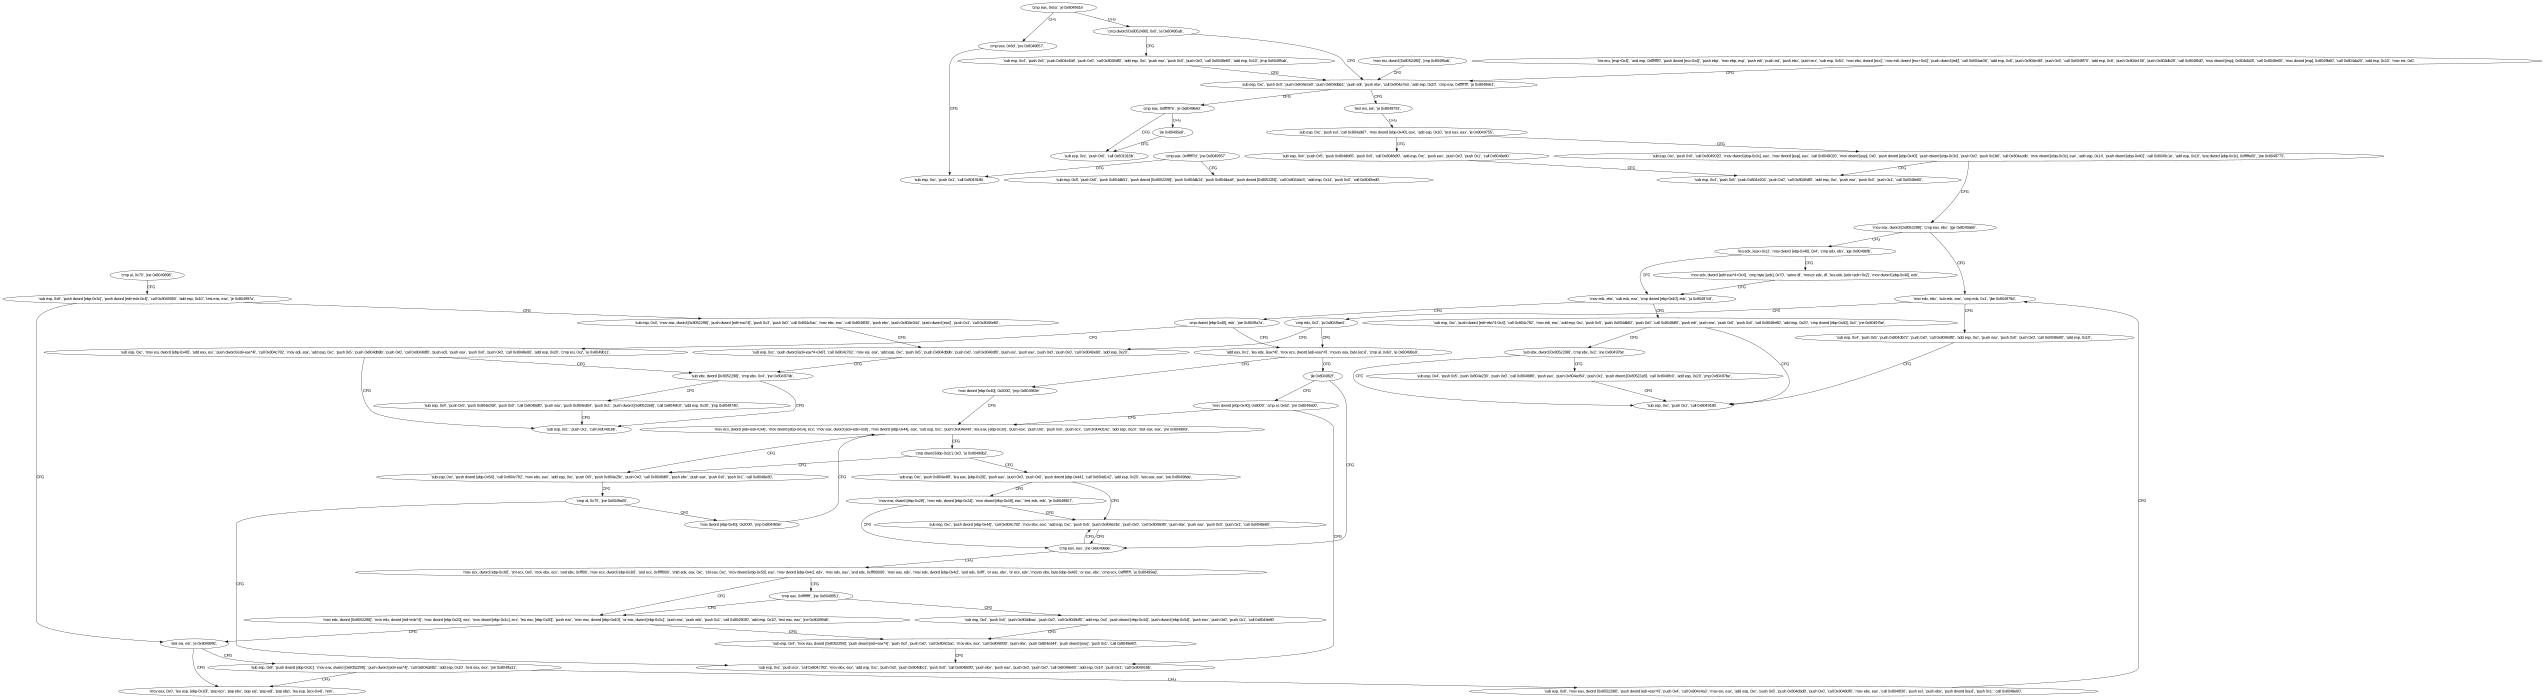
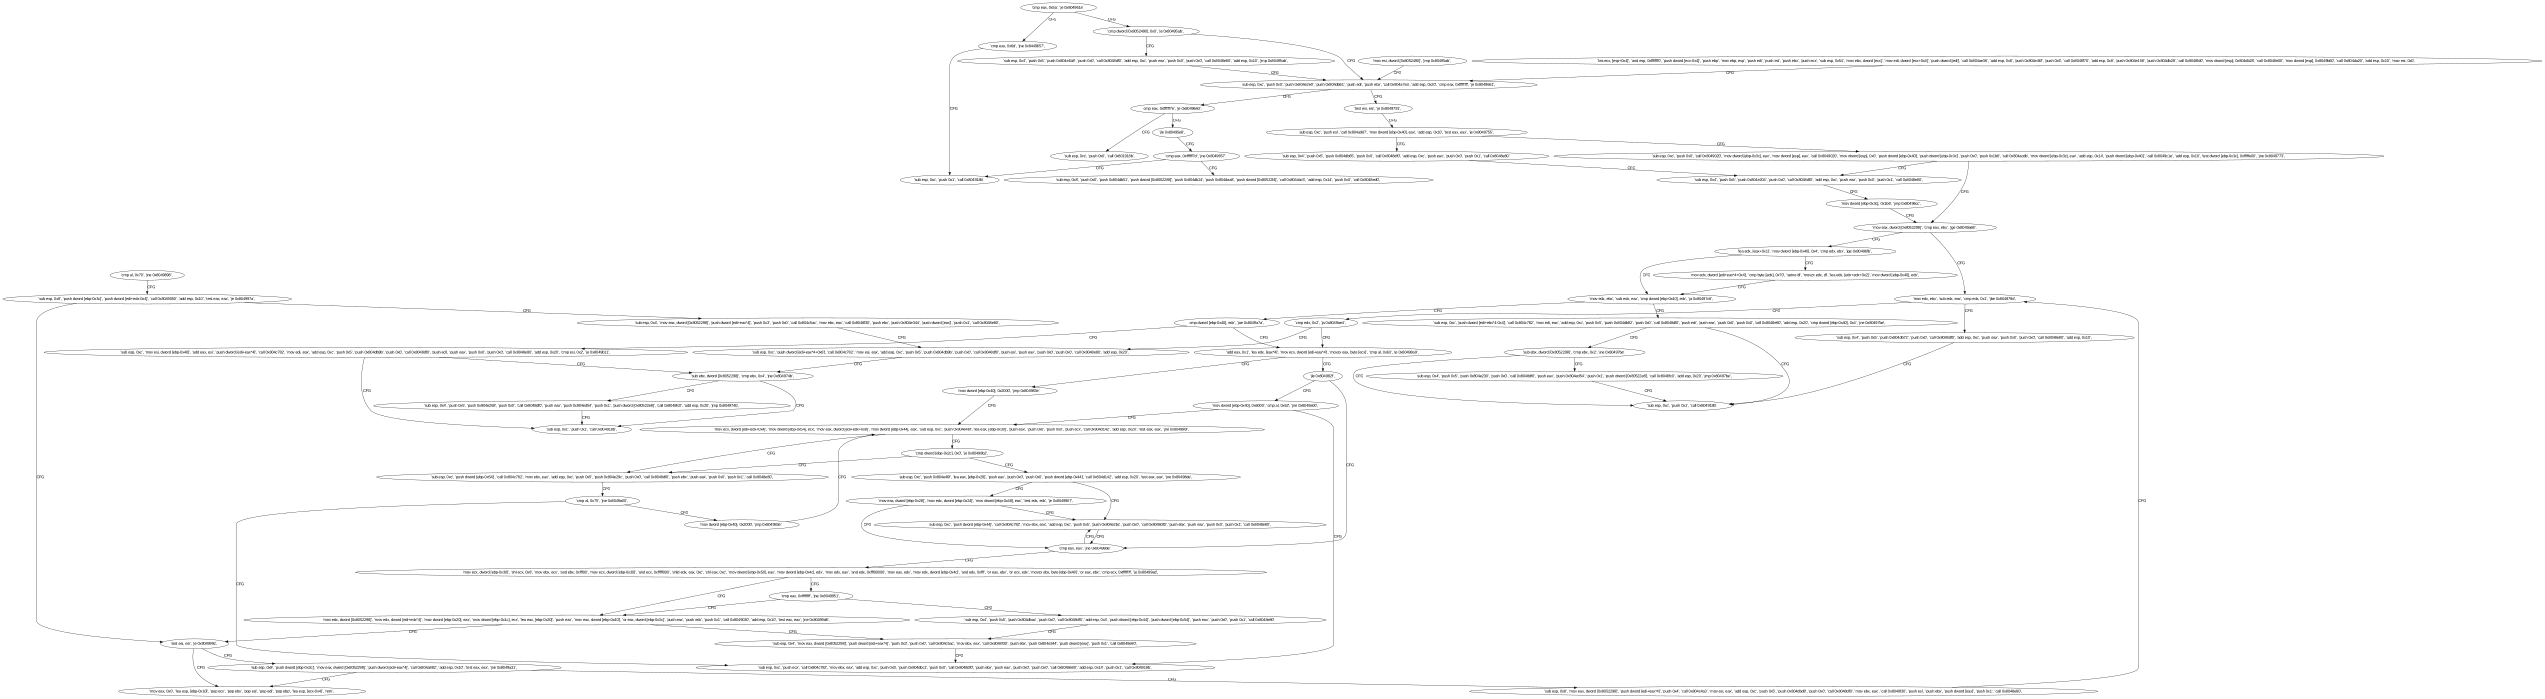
(1018, 46) -> (1018, 46)
(1139, 144) -> (1184, 143)
none -> (1882, 204)
